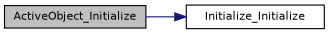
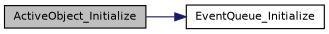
(255, 17) -> (255, 17)
